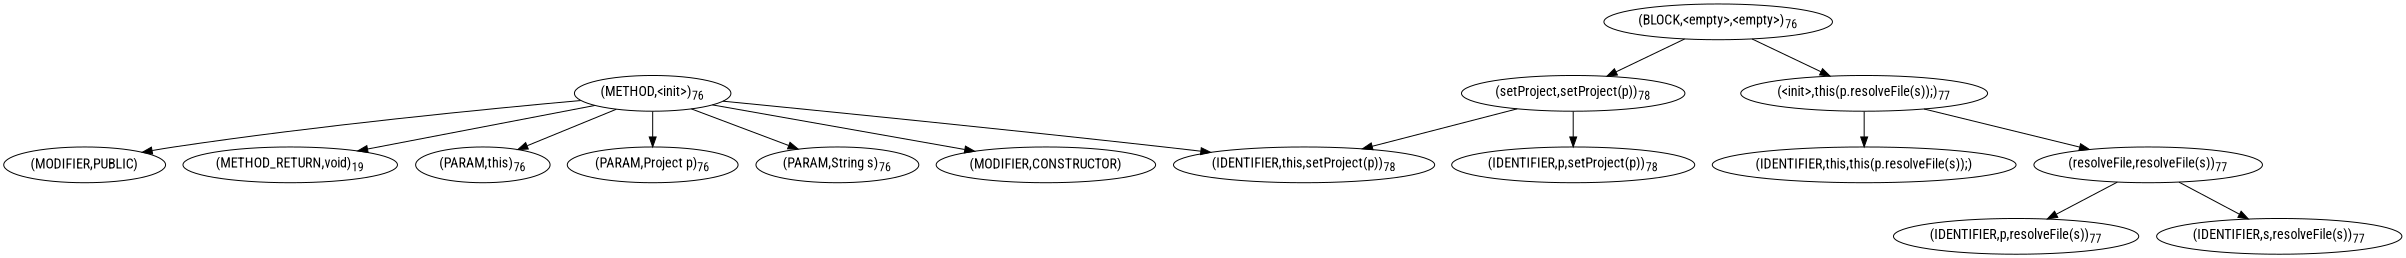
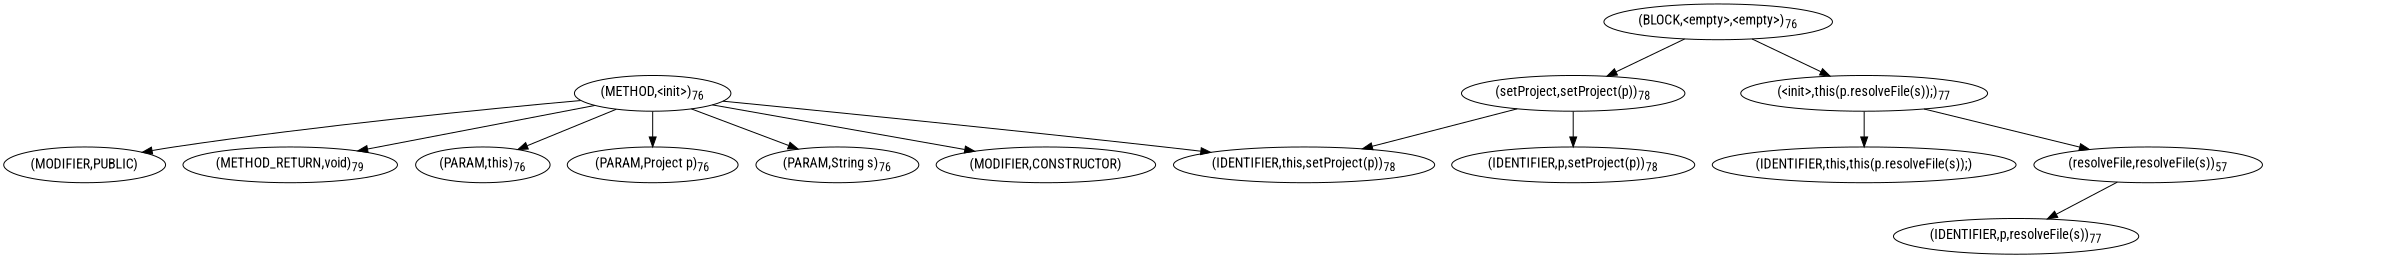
(358, 163) -> (358, 163)
(2222, 163) -> (2222, 163)
(2279, 236) -> none
